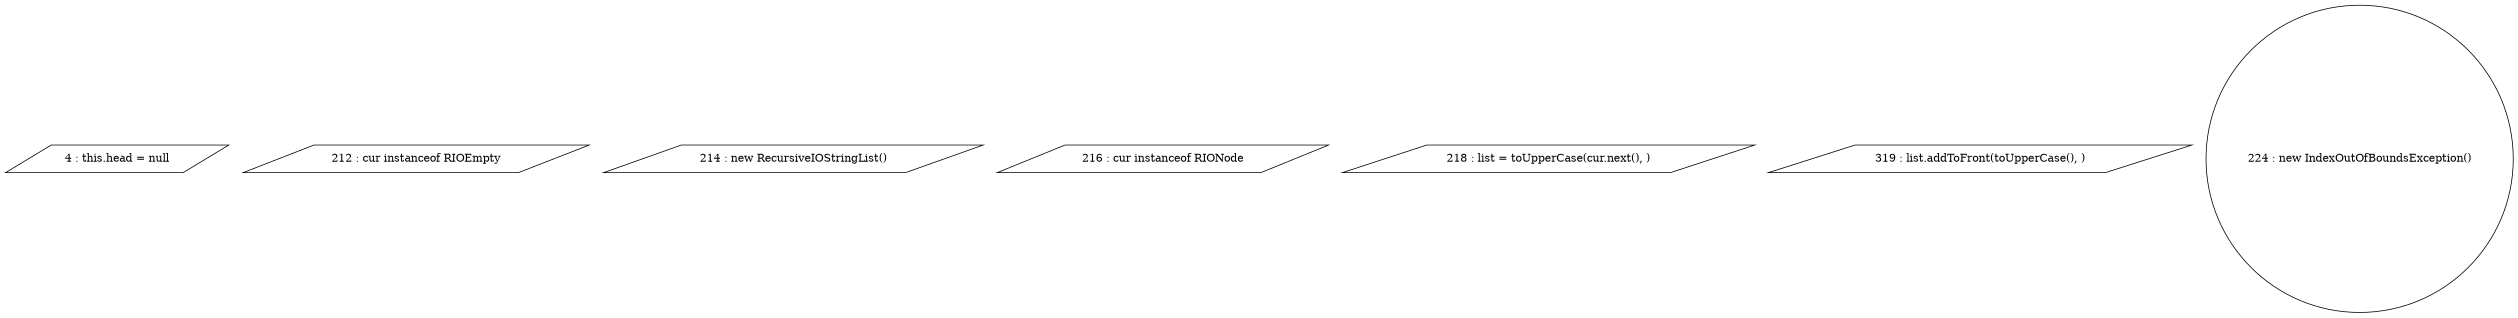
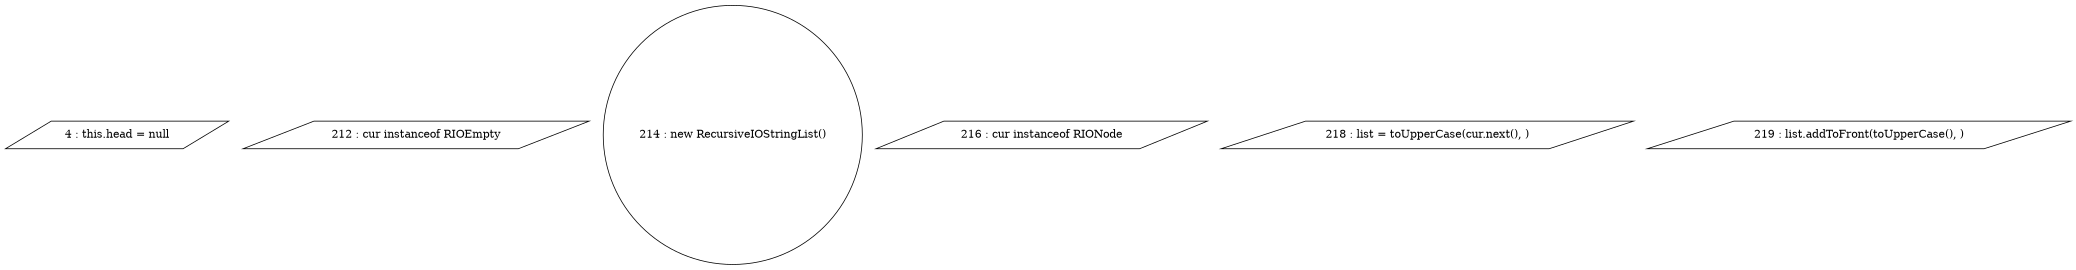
(793, 159) -> (733, 135)
(1980, 159) -> (1859, 135)
(2360, 159) -> none
